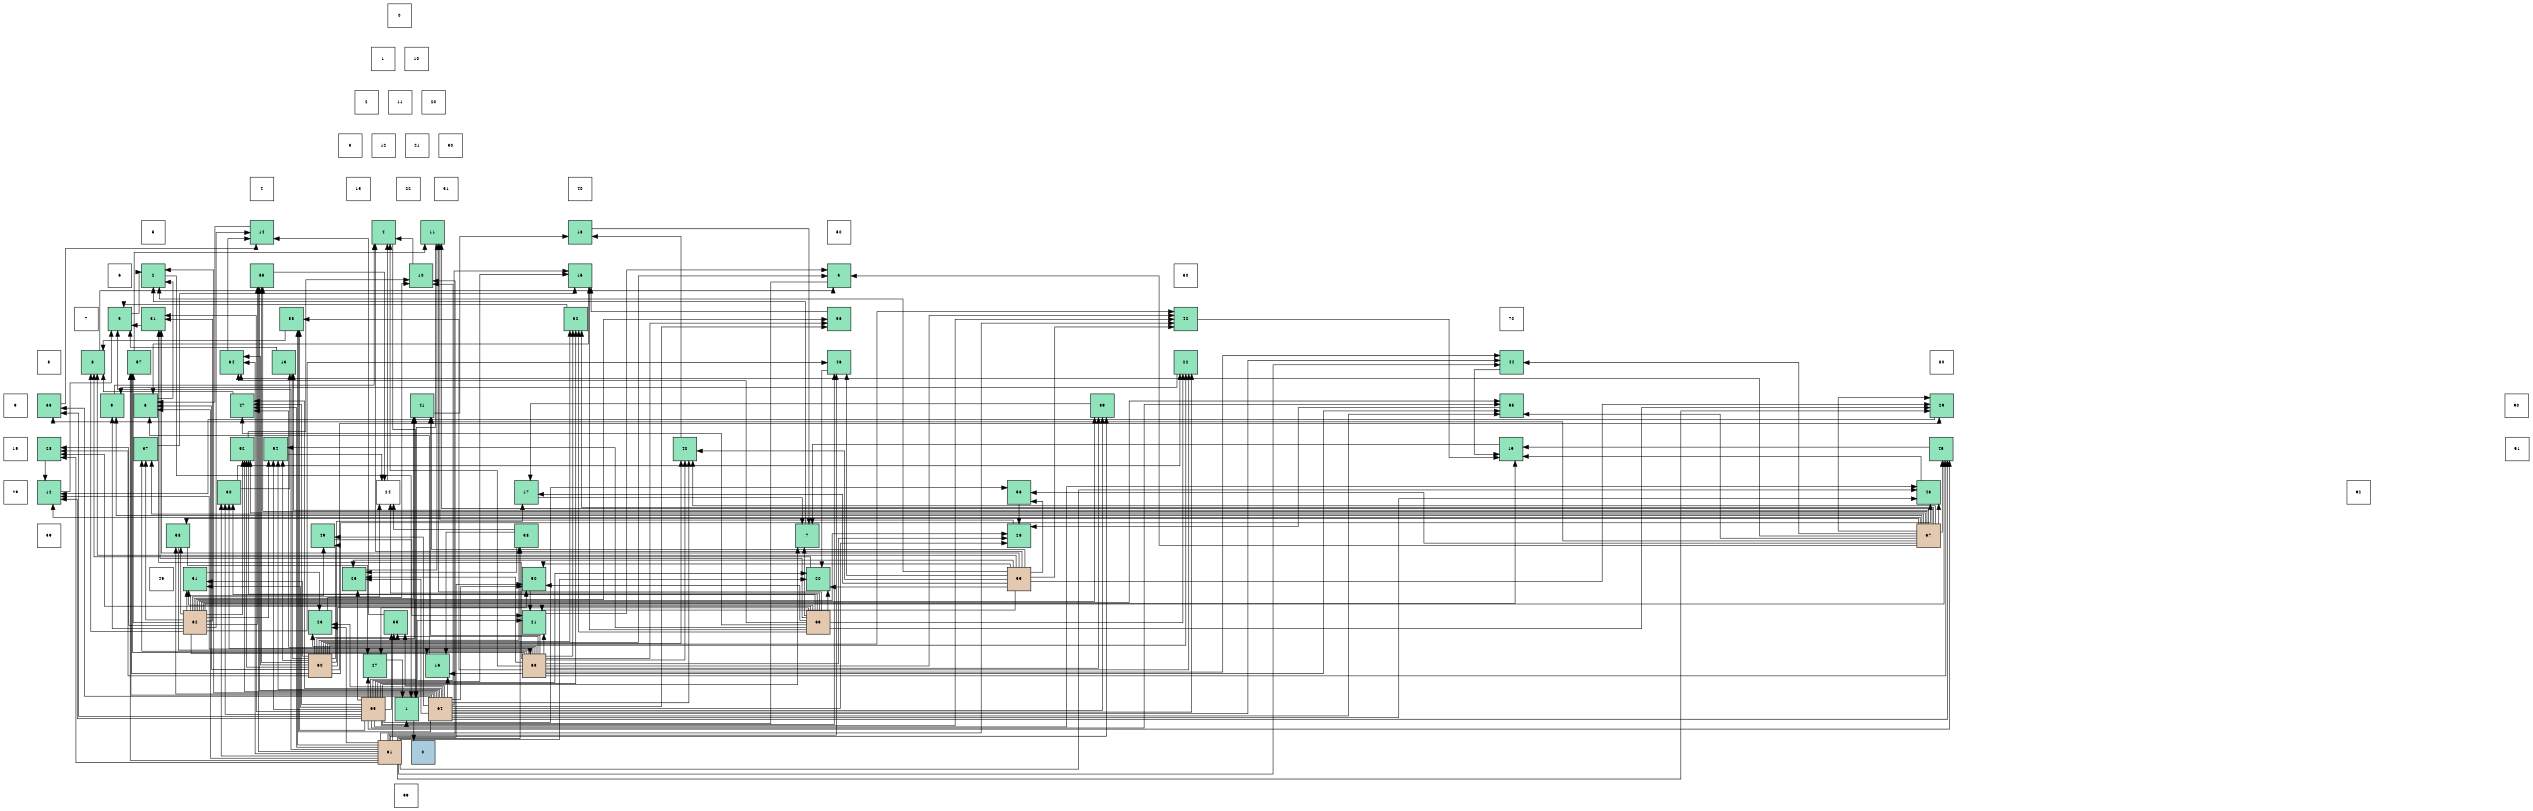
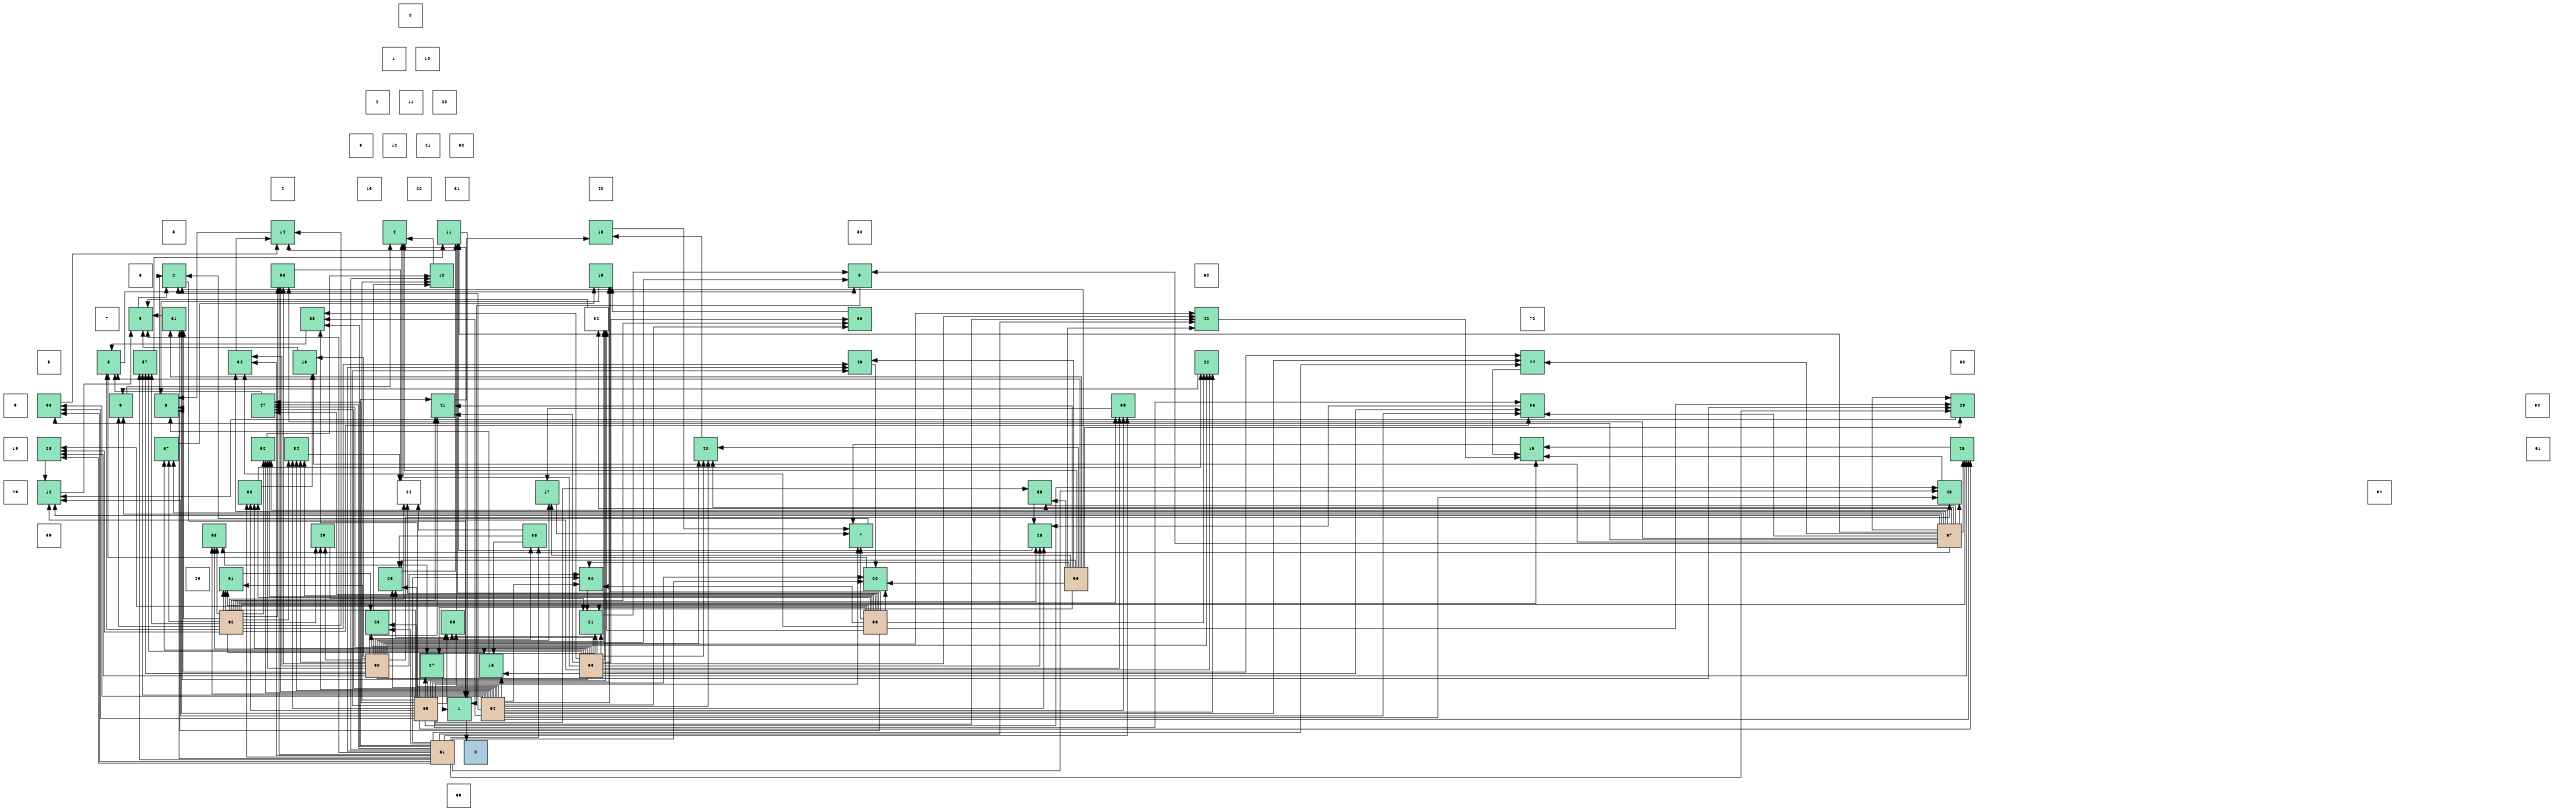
(576, 319) -> (597, 319)
(303, 650) -> (354, 649)
none -> (100, 737)
